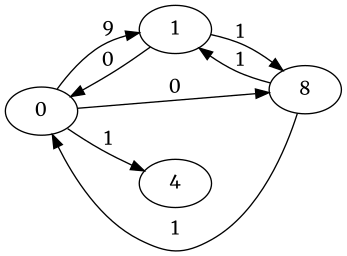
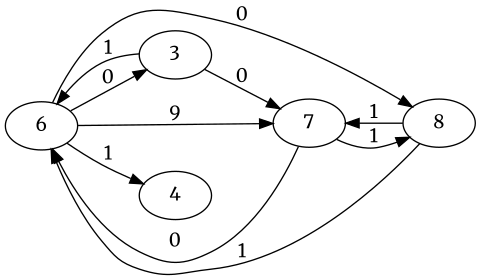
(175, 29) -> (309, 123)
none -> (175, 55)
(42, 111) -> (42, 126)
